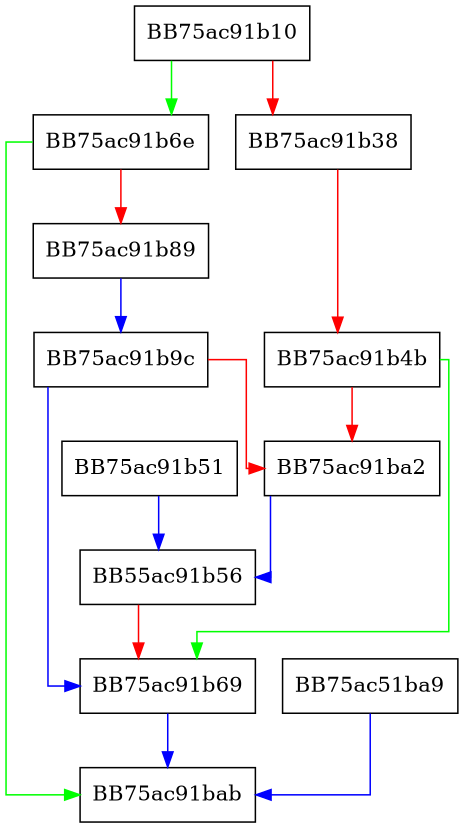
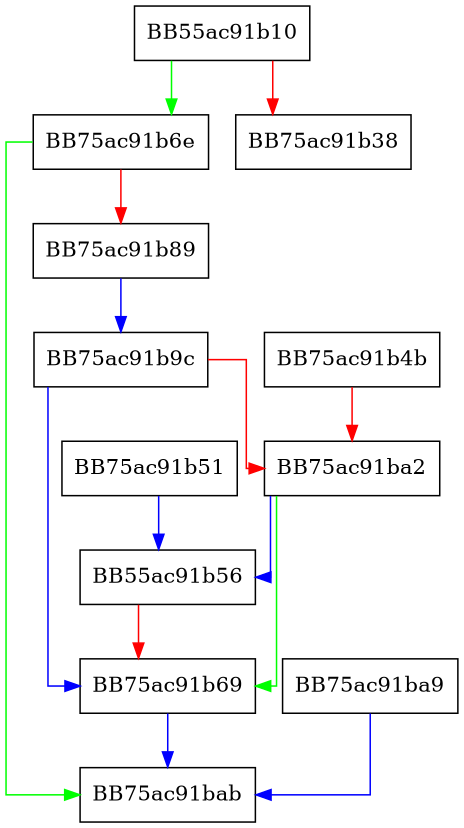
(222, 33) -> (222, 33)
(338, 243) -> none
(449, 623) -> (277, 594)
(370, 686) -> (370, 686)
